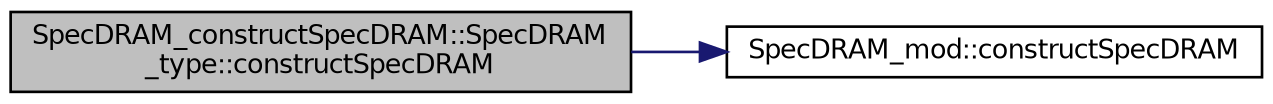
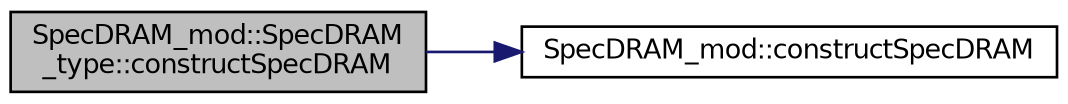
(321, 52) -> (218, 52)
